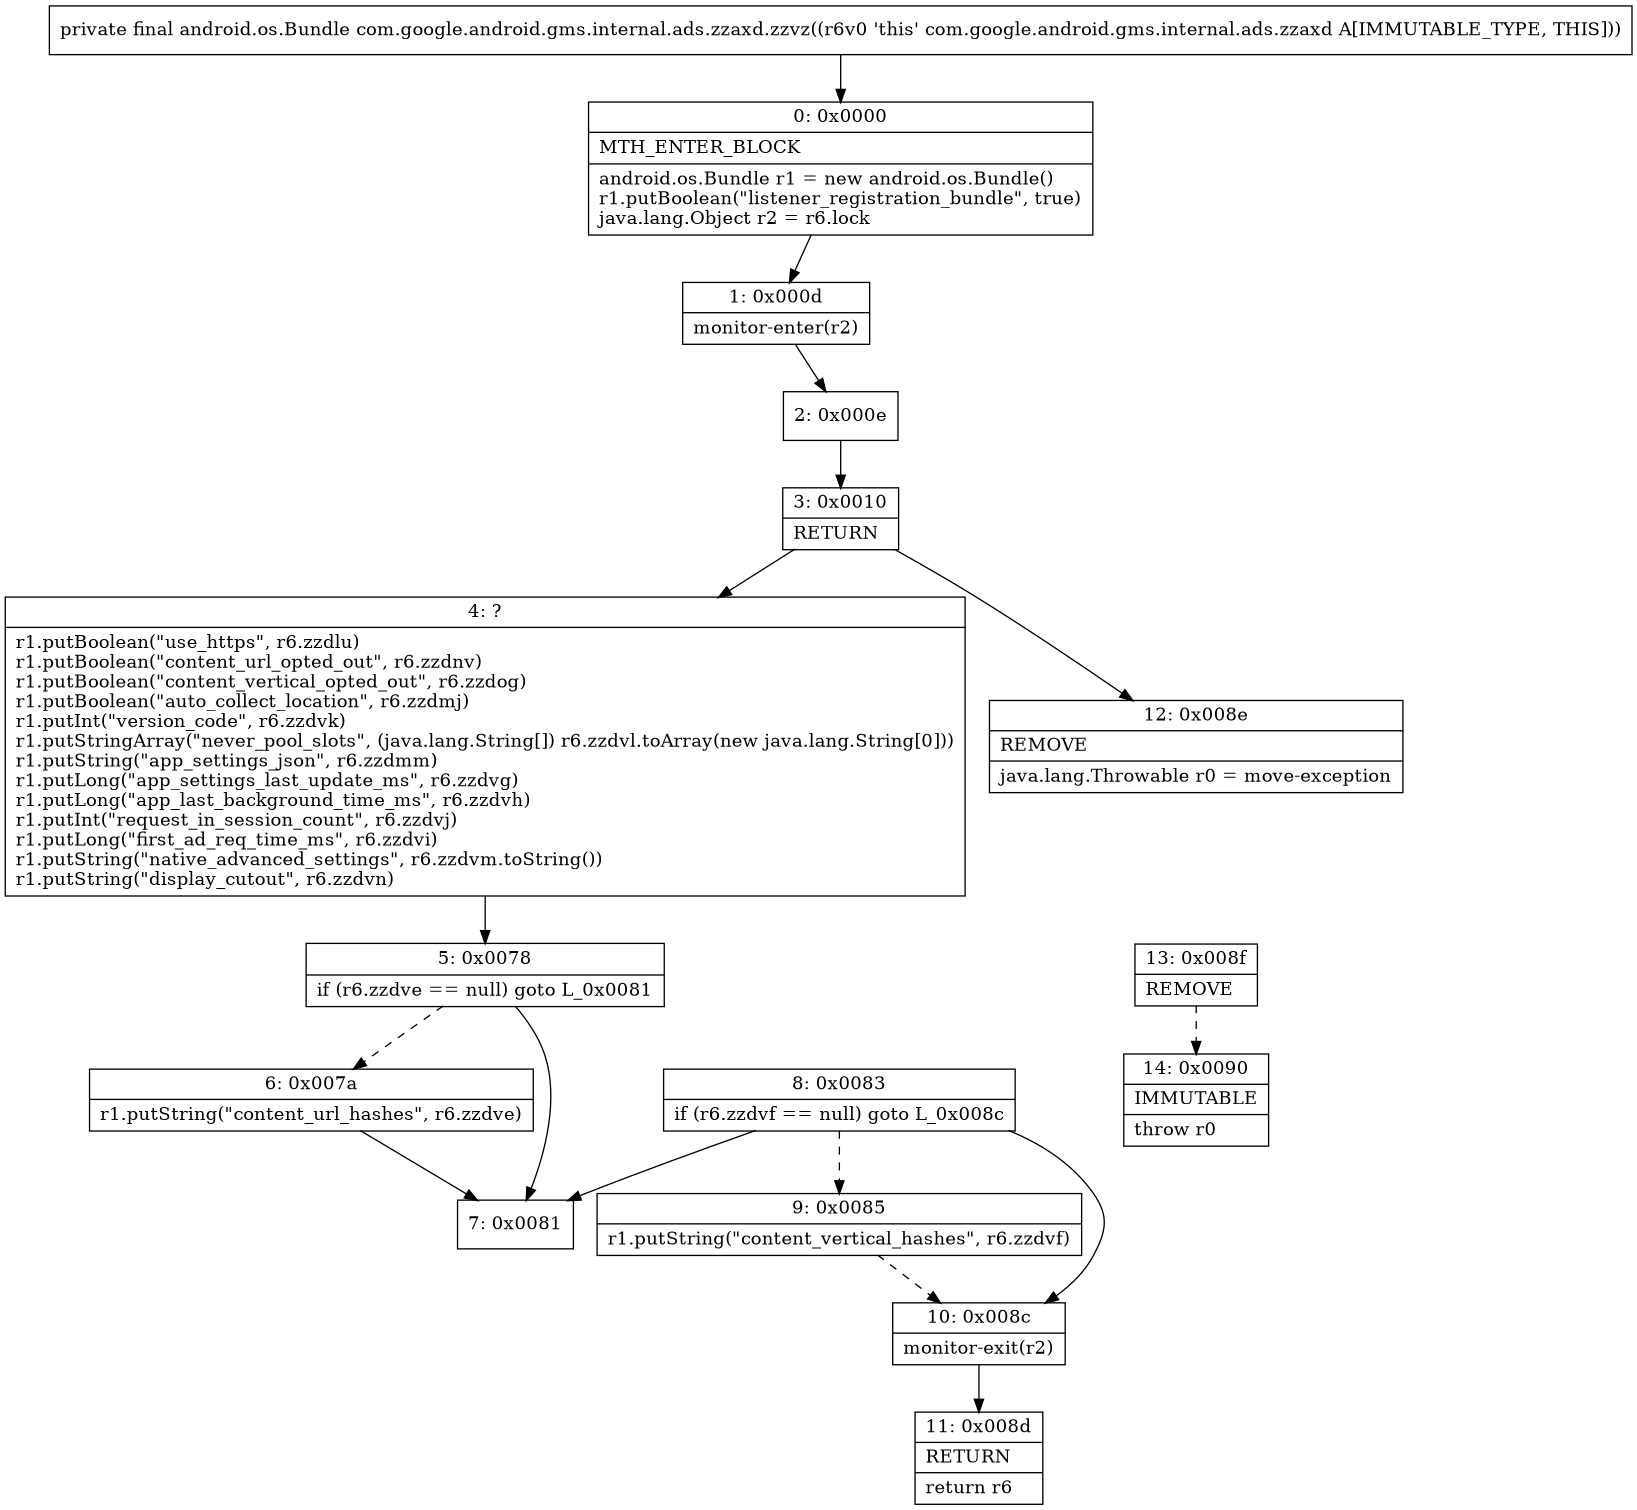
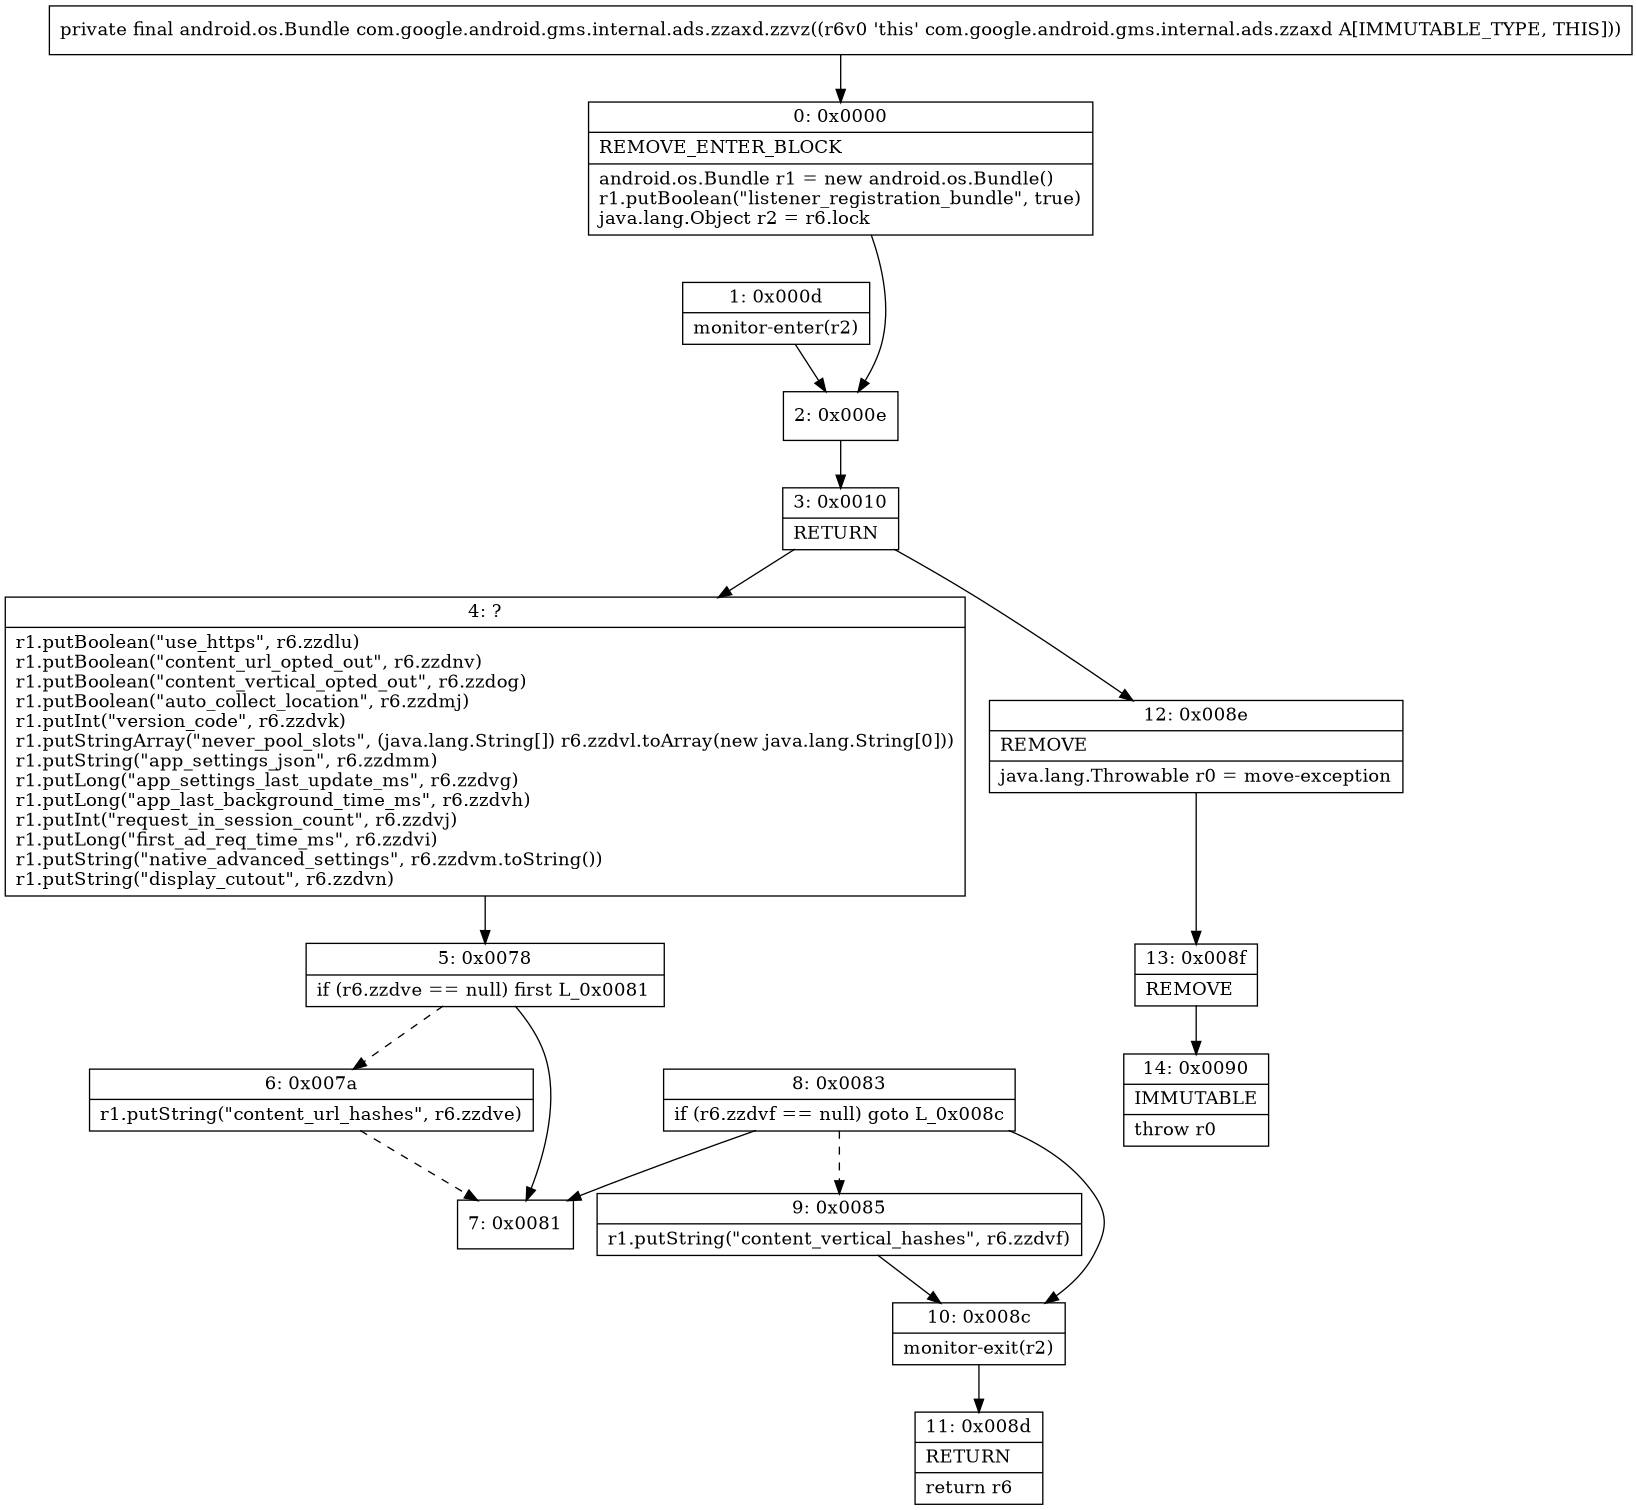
(700, 147) -> (721, 147)
(803, 253) -> (886, 309)
none -> (1196, 862)
(485, 990) -> (483, 990)
(1196, 1023) -> (1196, 1023)
(413, 1162) -> (413, 1162)
(904, 1275) -> (904, 1275)
